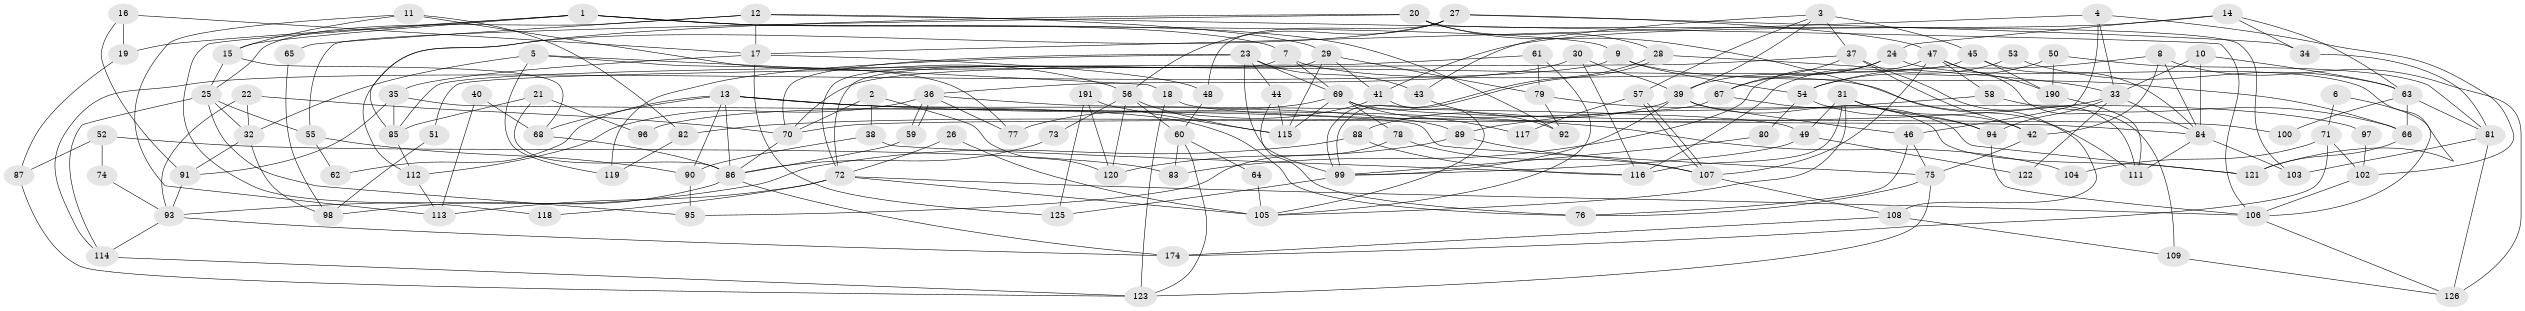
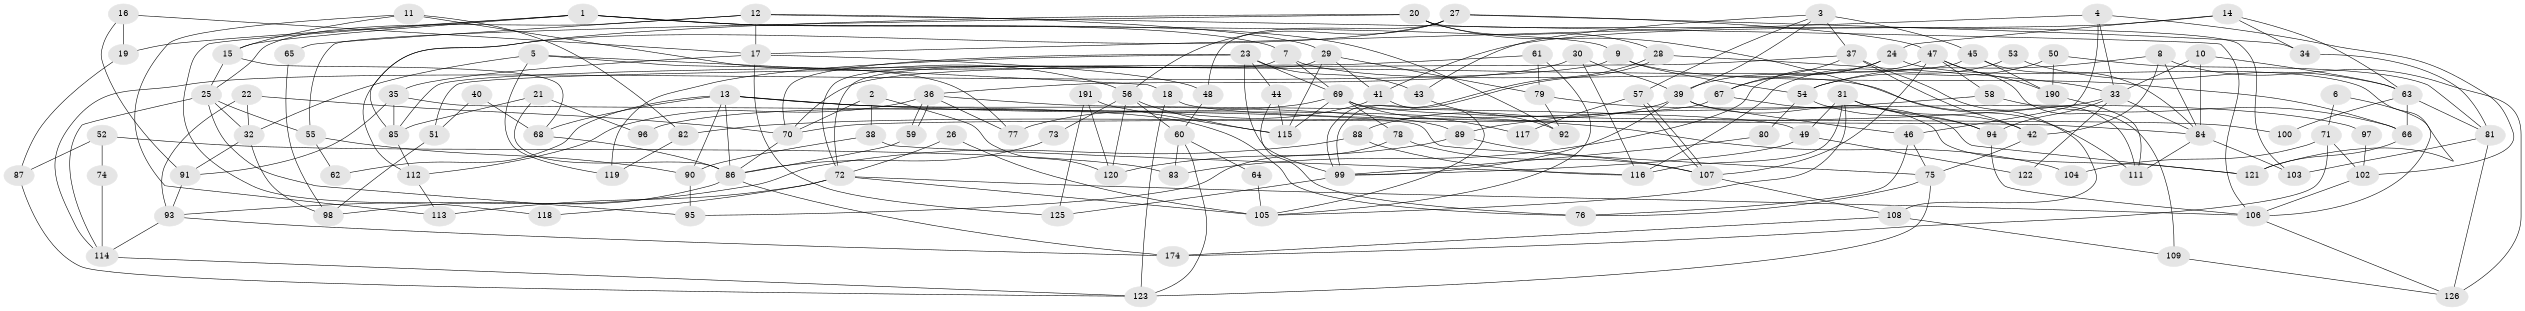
(457, 158) -> (451, 120)
(136, 196) -> (102, 216)
